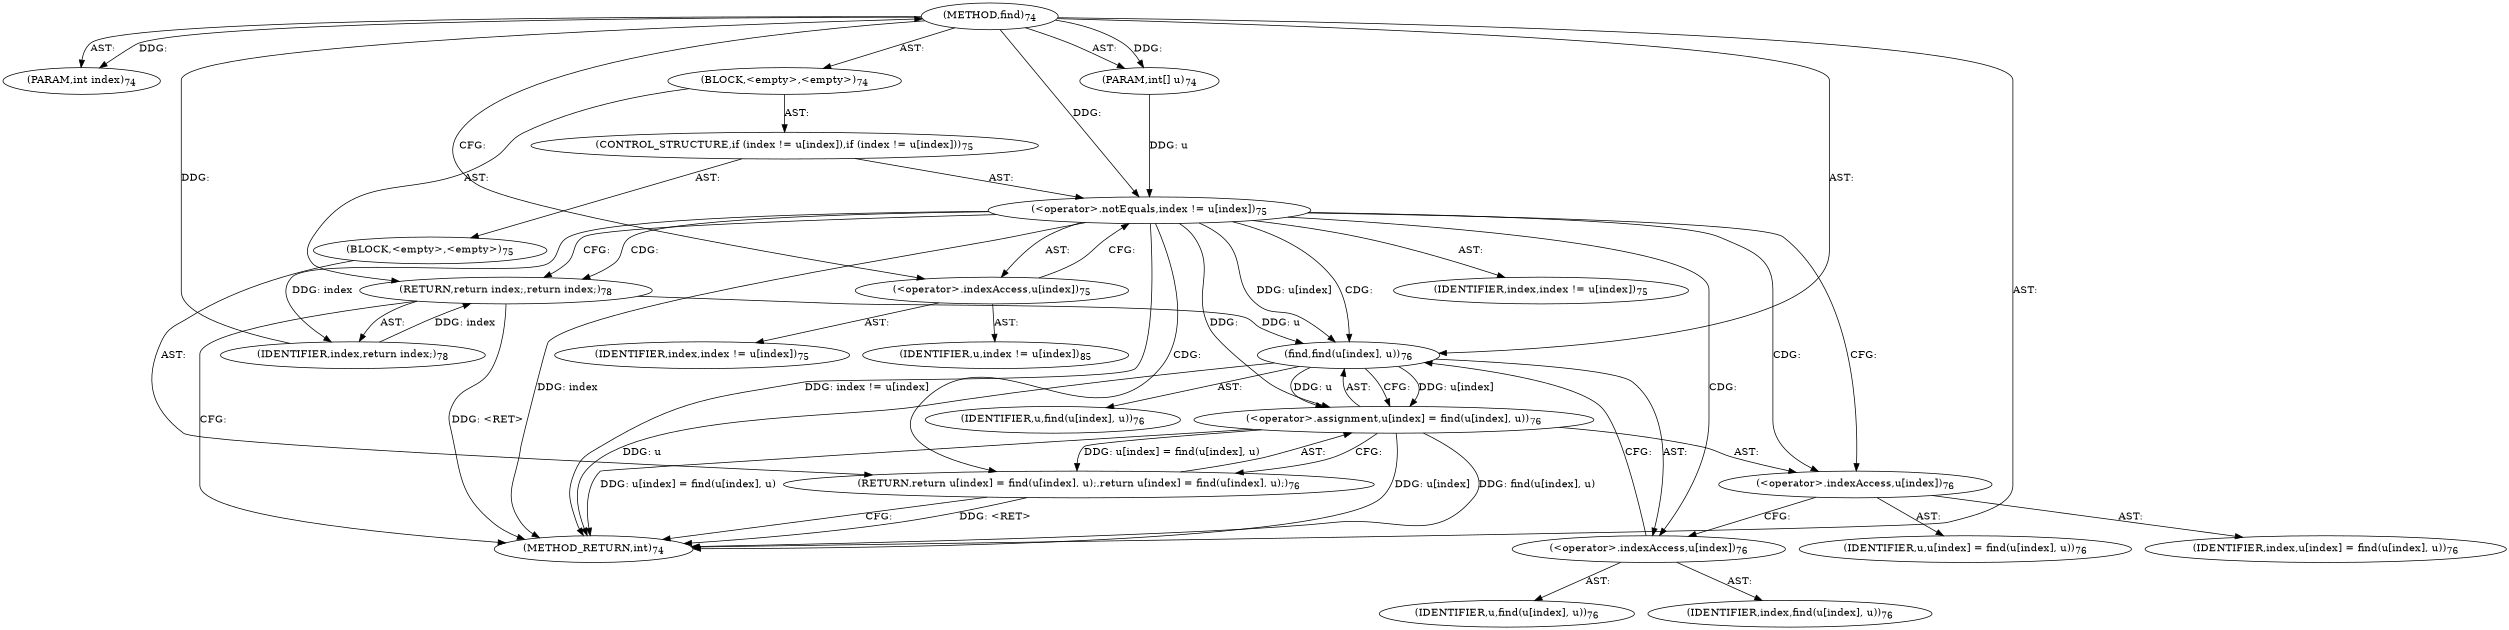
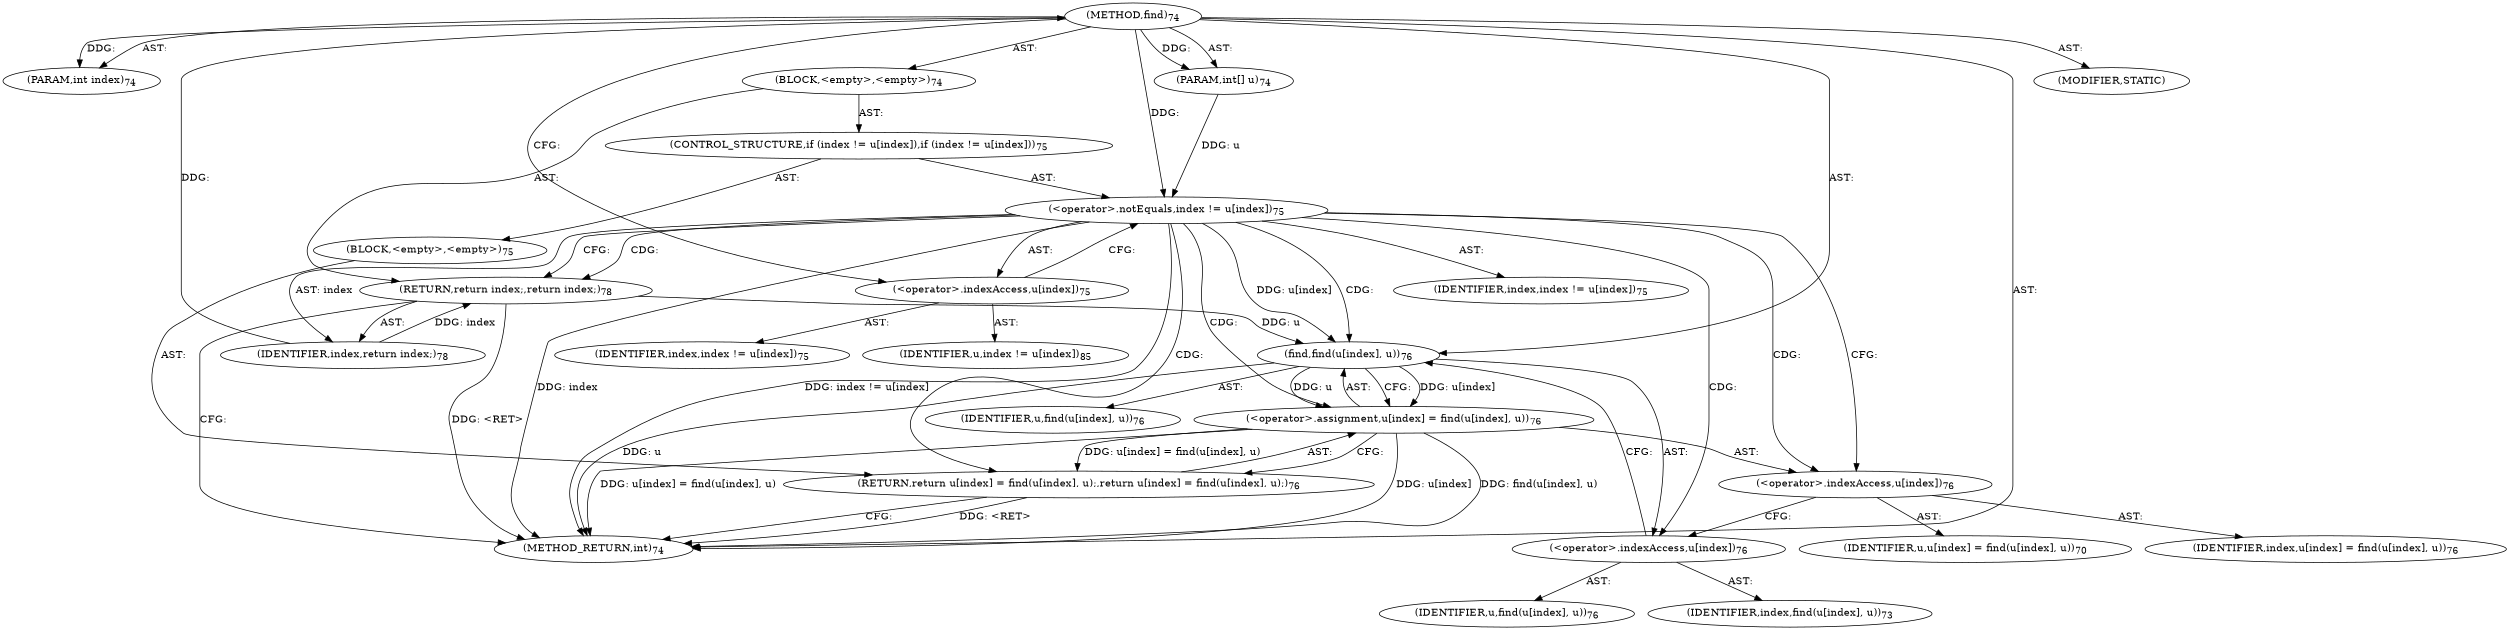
none -> (2112, 81)
(322, 291) -> (324, 291)
(1226, 323) -> (1226, 323)
(2081, 548) -> (2081, 548)
(1887, 613) -> (1887, 613)
